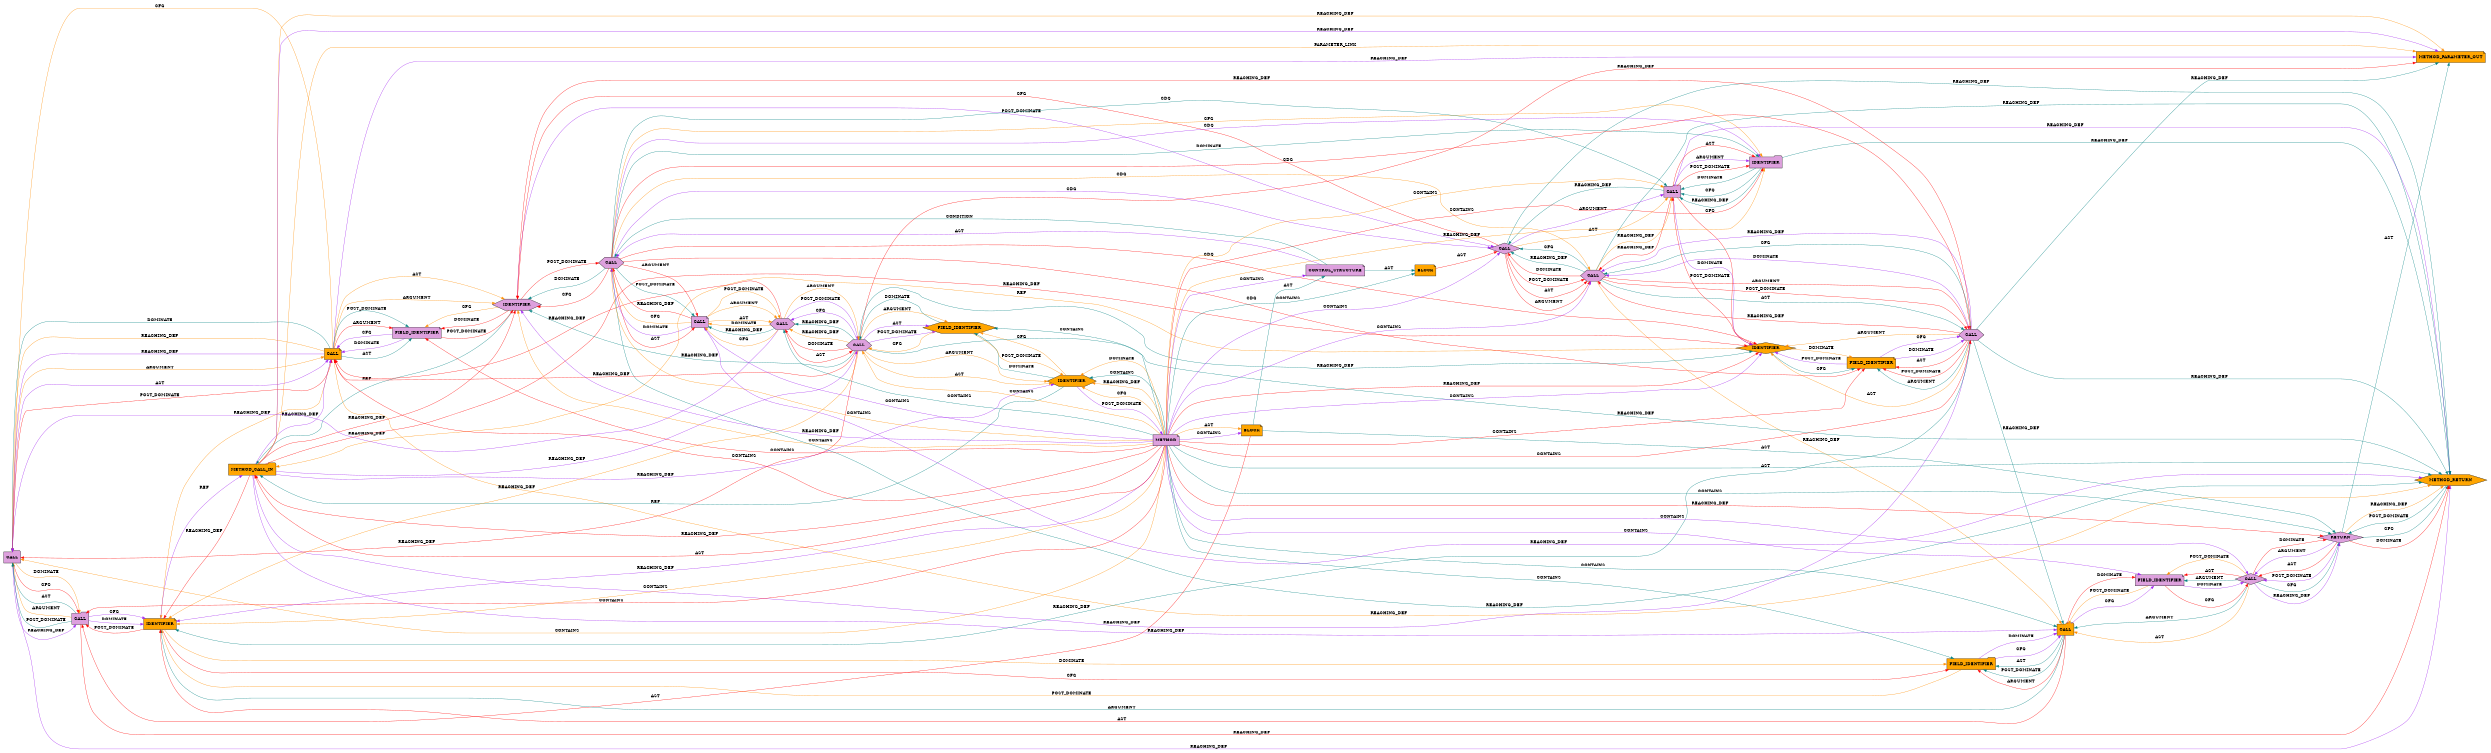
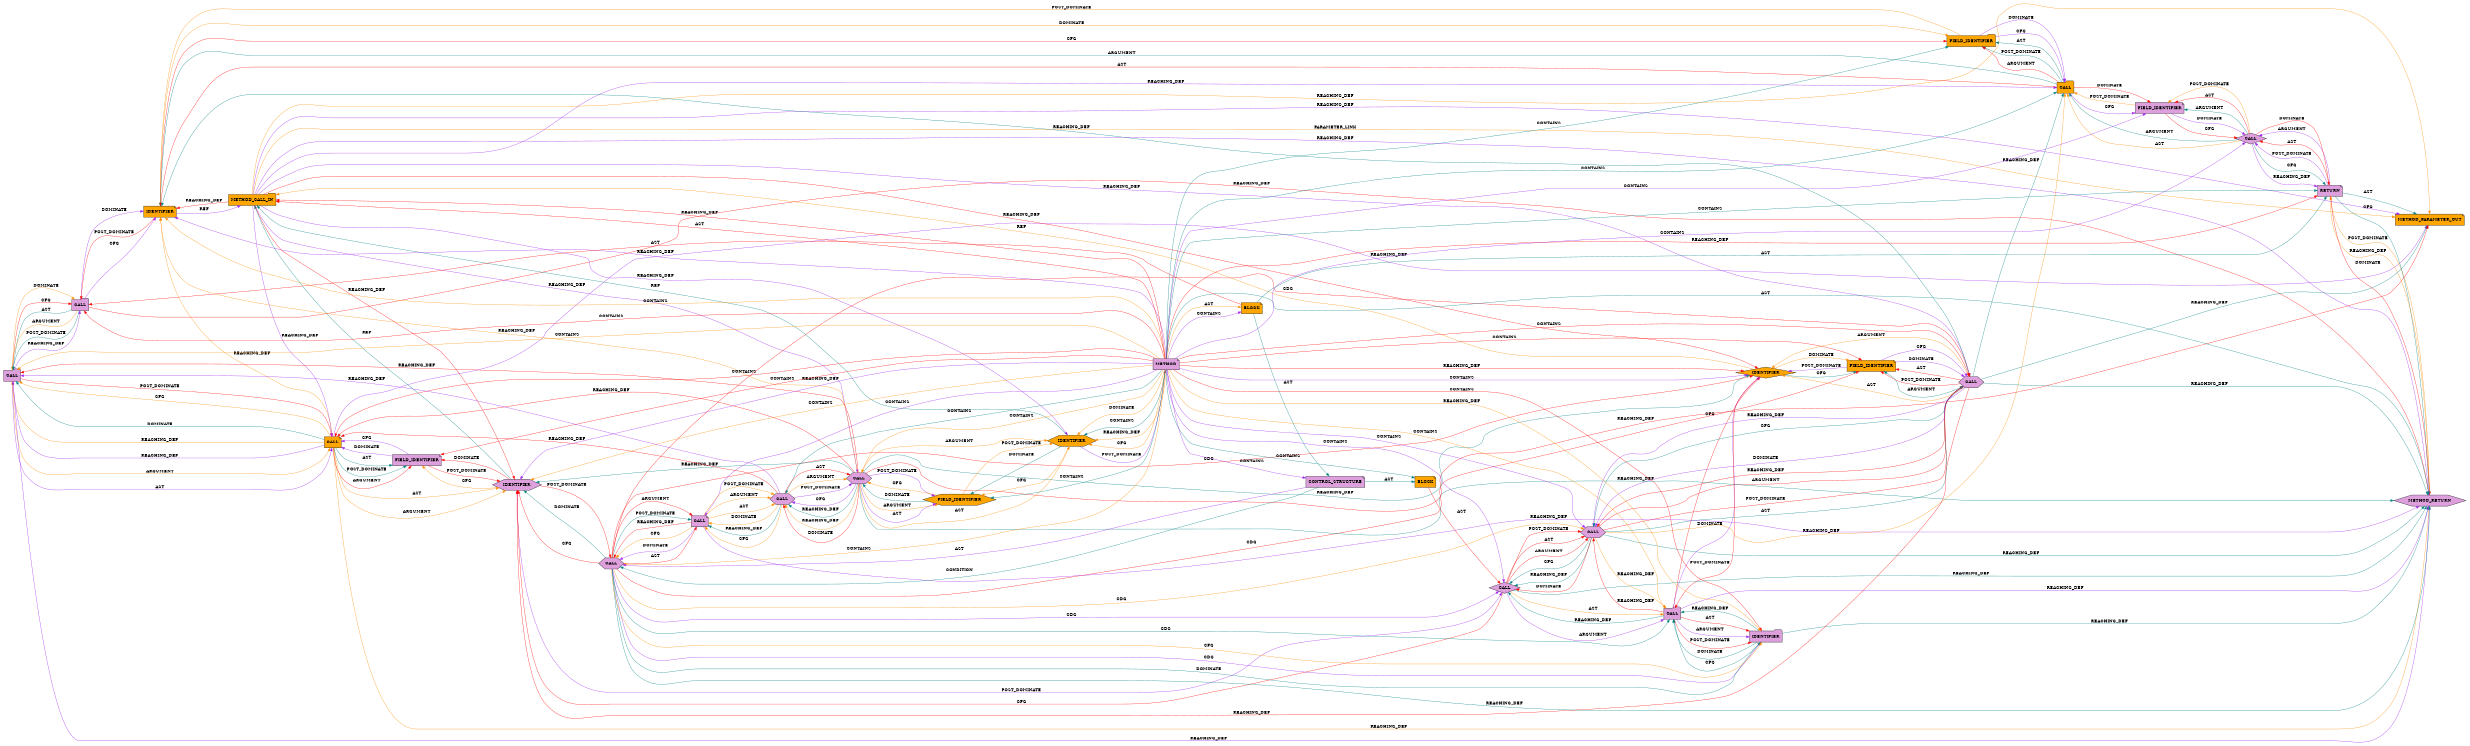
none -> (1416, 143)
(2451, 480) -> (2430, 501)
(2404, 520) -> (2415, 325)
(2341, 537) -> (2330, 191)
